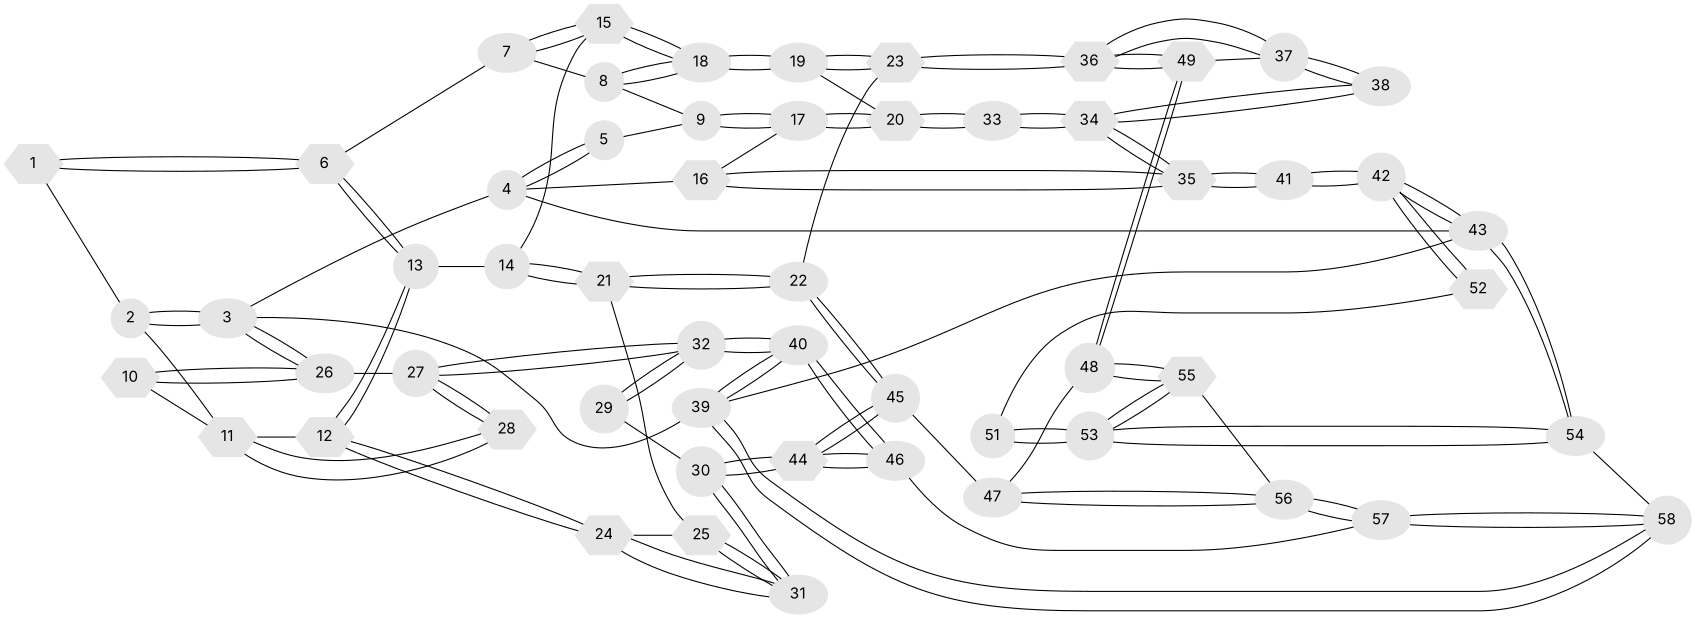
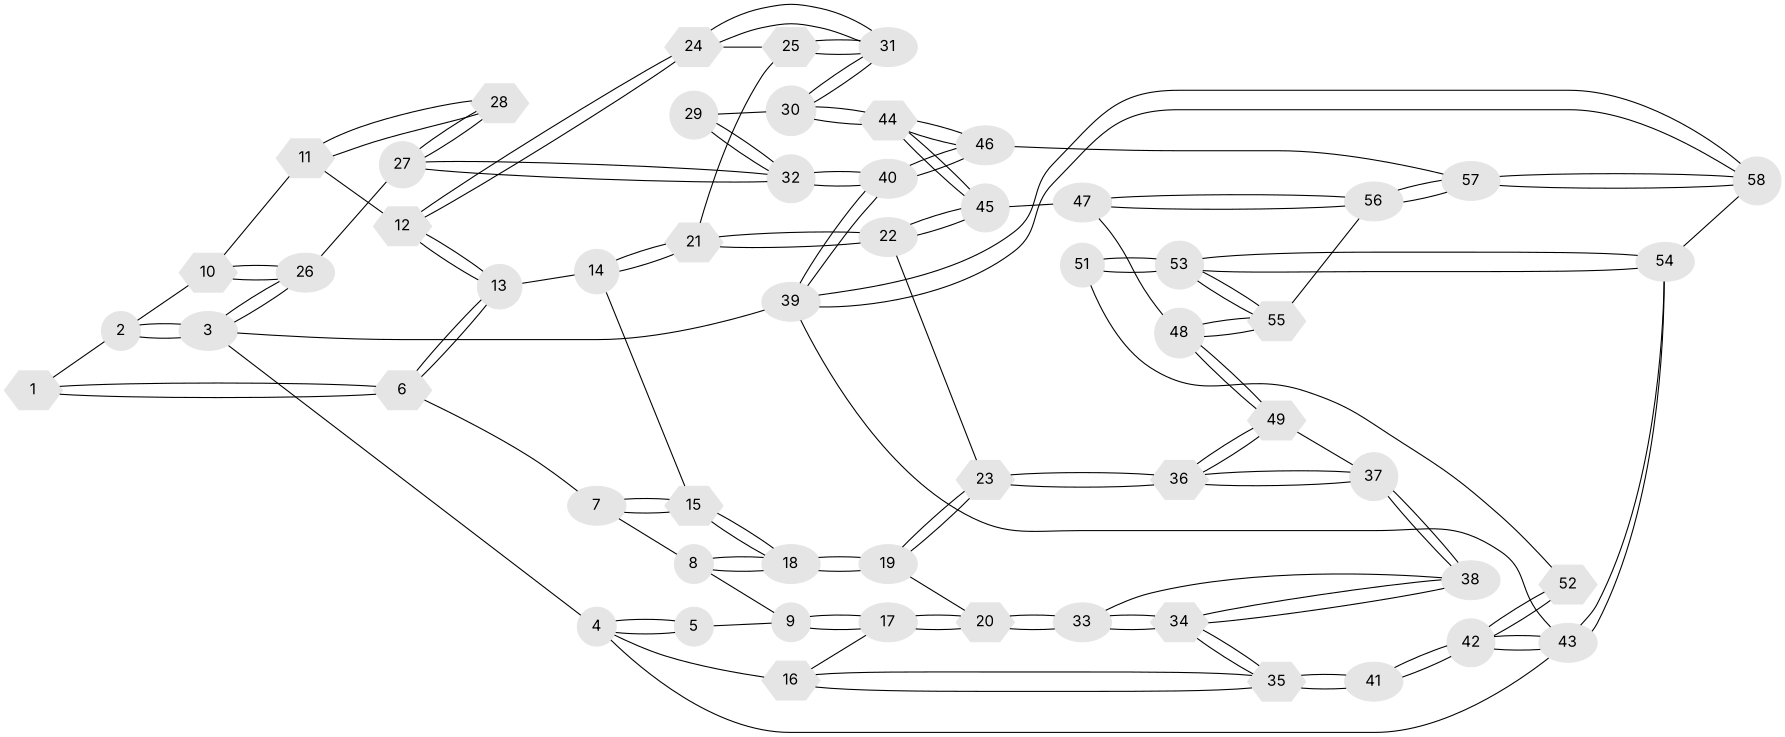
(172, 363) -> (163, 303)
none -> (1272, 576)
